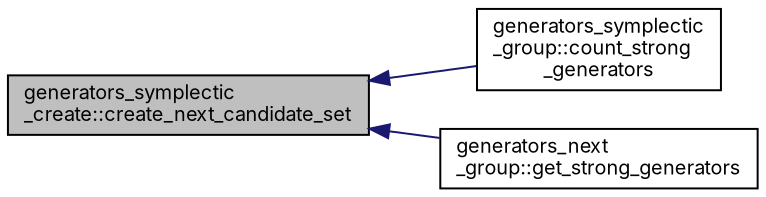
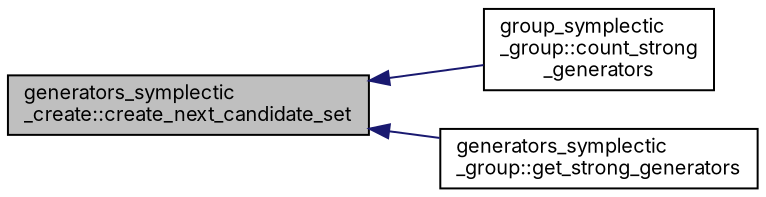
(599, 50) -> (599, 50)
(599, 159) -> (599, 159)
